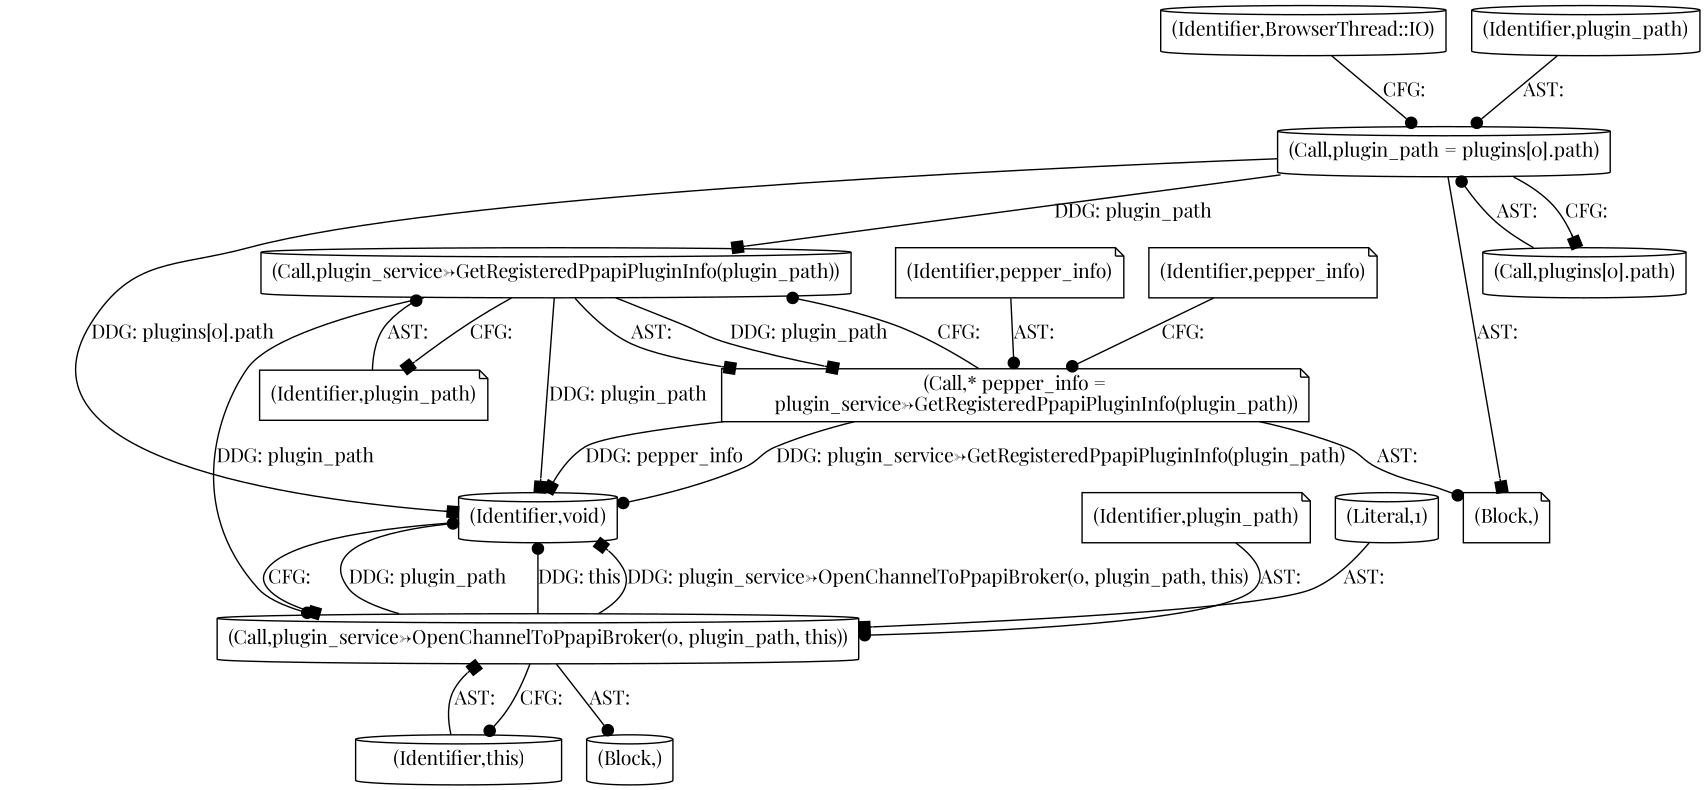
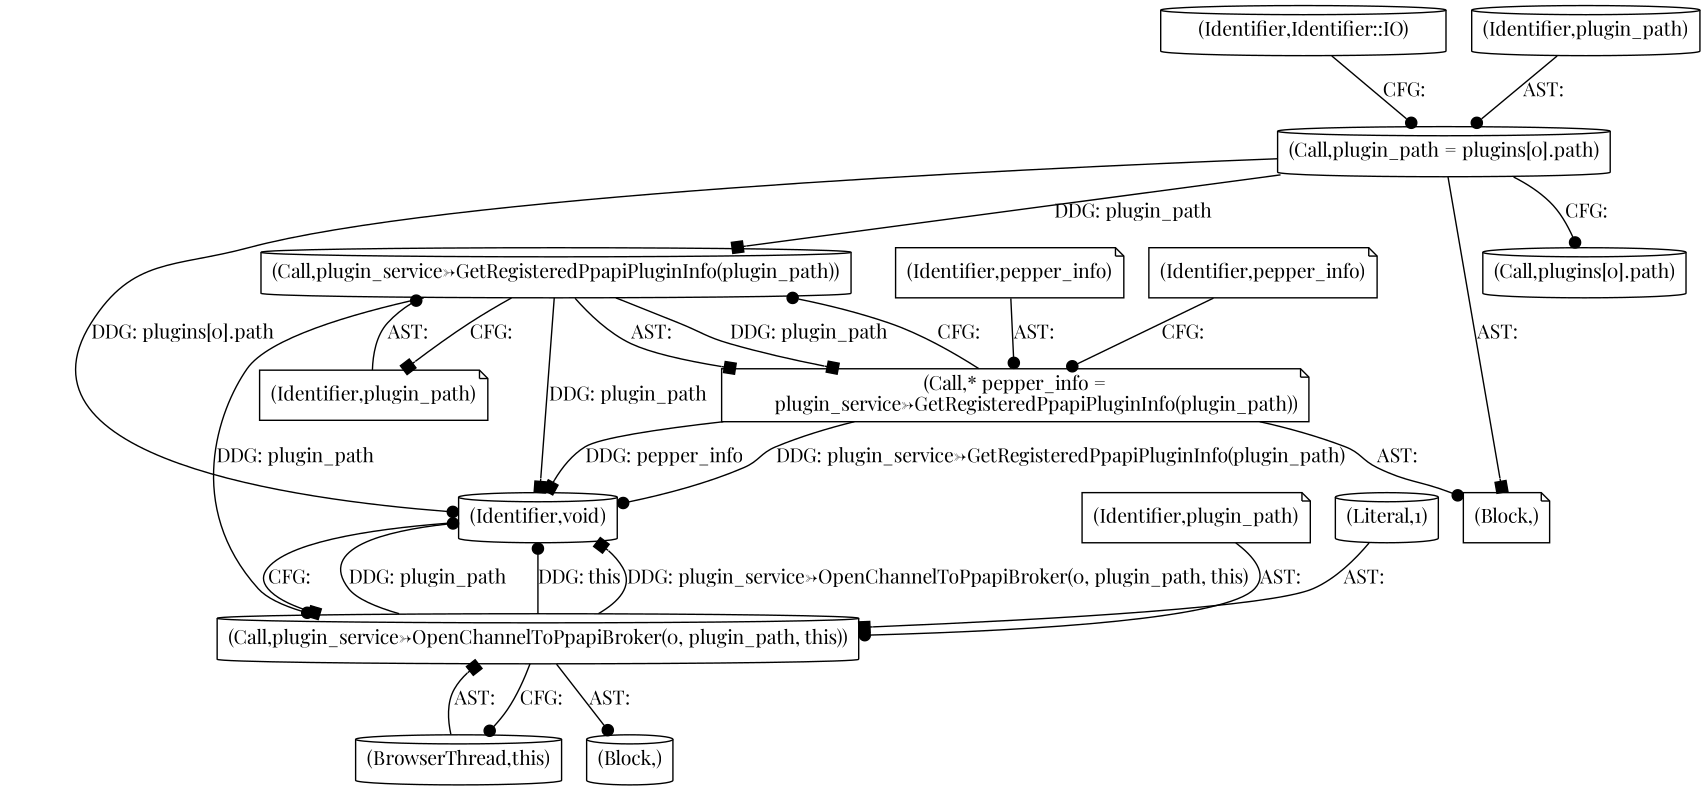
(1303, 31) -> (1303, 31)
(1549, 201) -> (1549, 201)
(437, 216) -> (437, 216)
(1495, 221) -> none
(459, 760) -> (459, 760)
